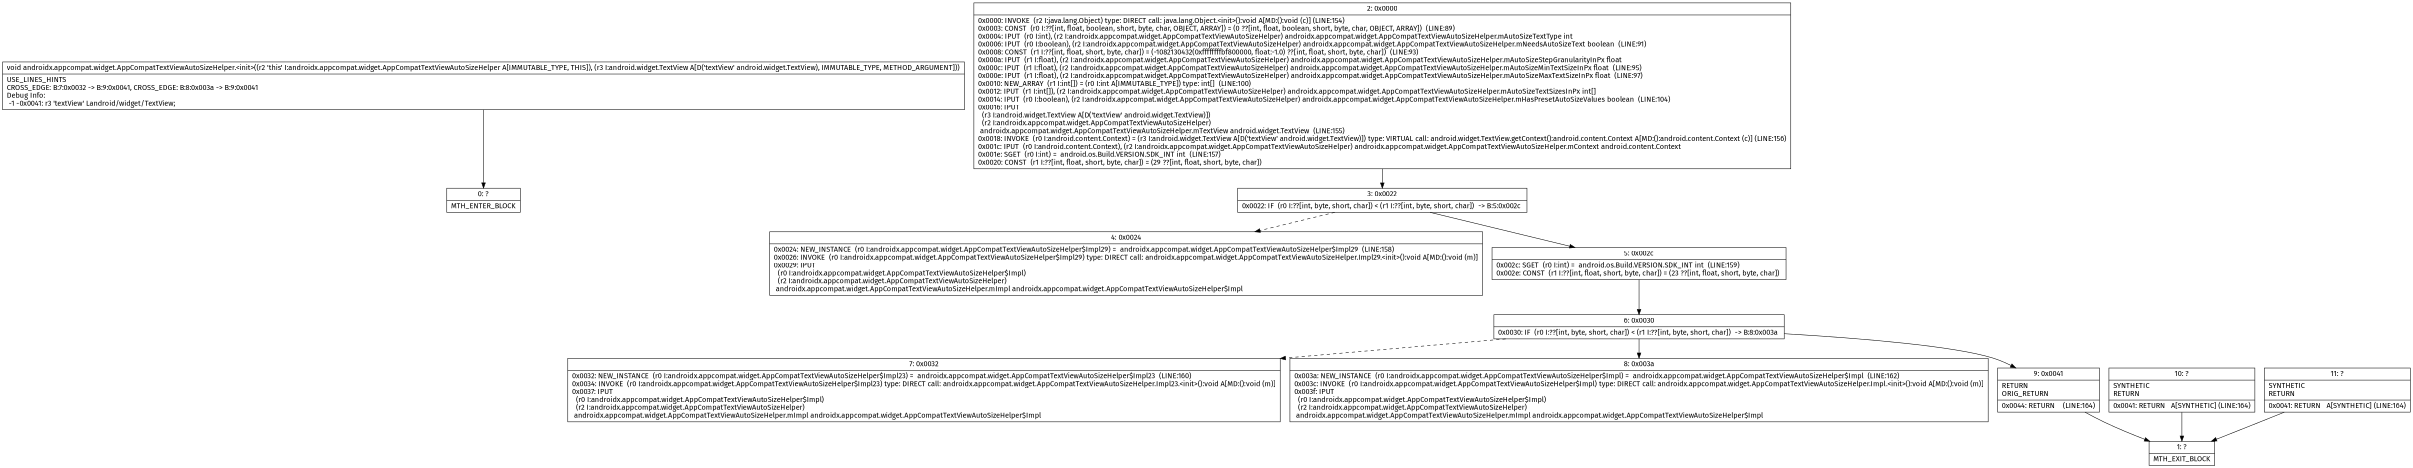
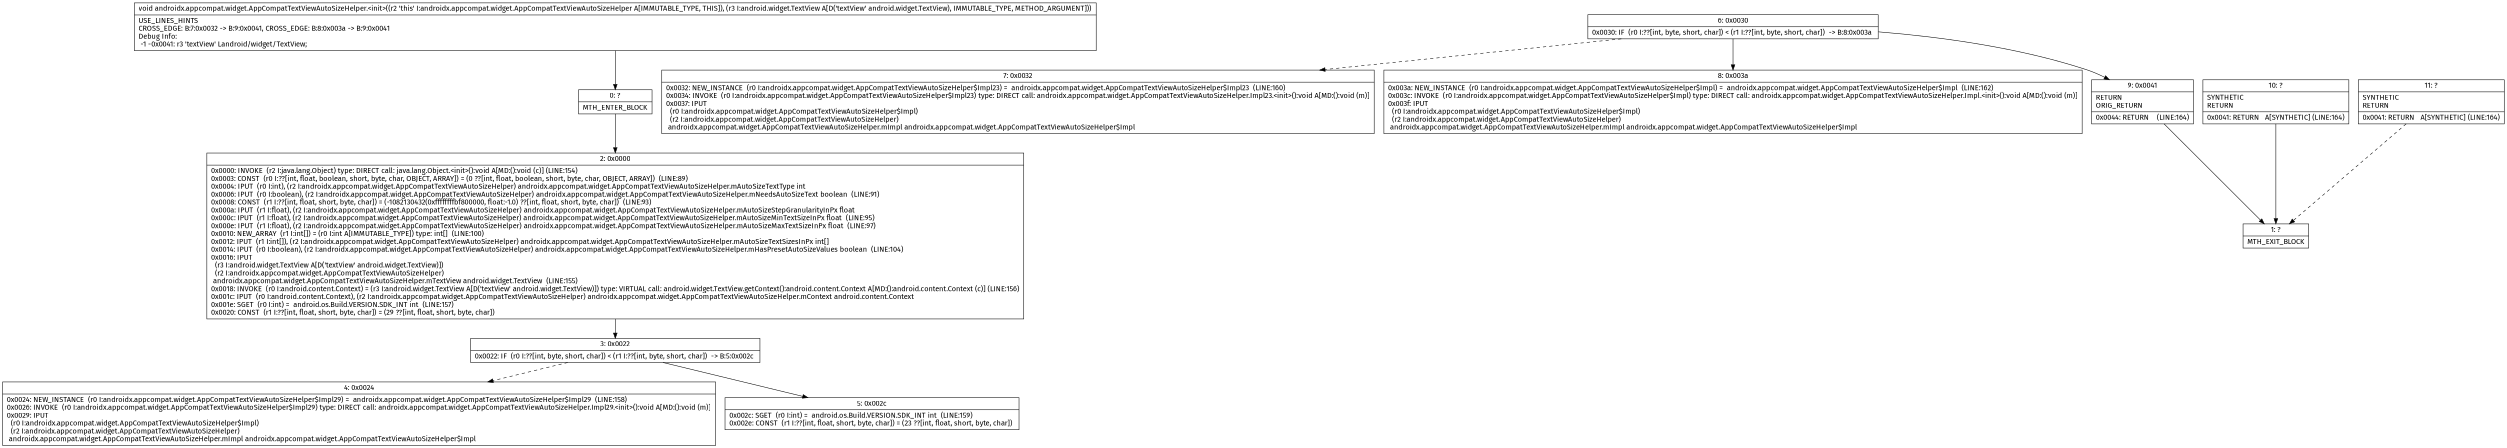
none -> (615, 131)
(1639, 294) -> none
(2250, 426) -> (2350, 172)
